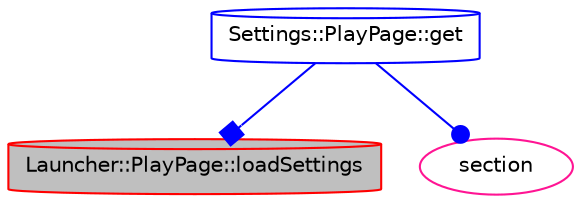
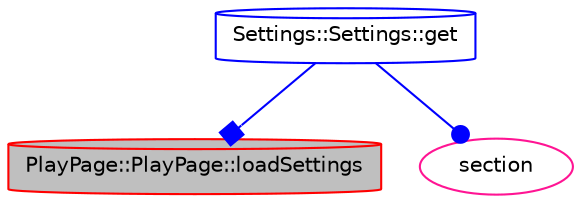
(346, 36) -> (346, 36)
(195, 167) -> (195, 167)
